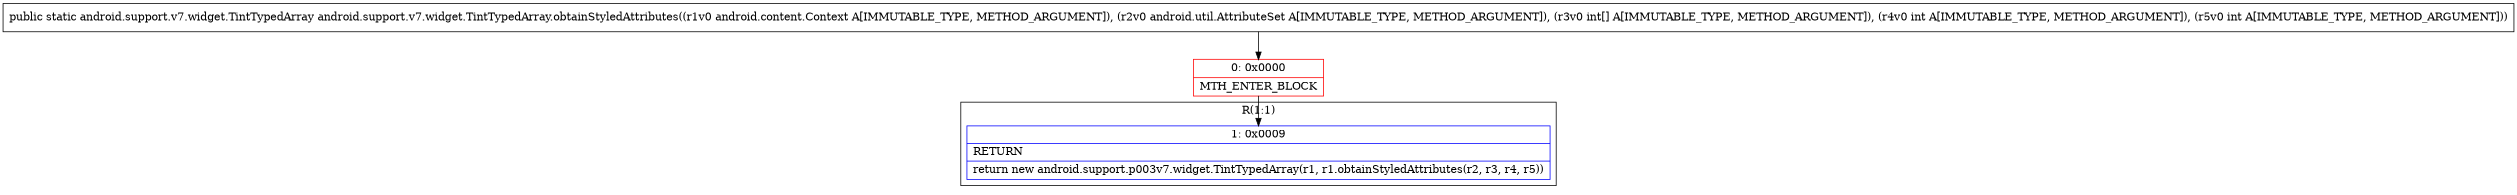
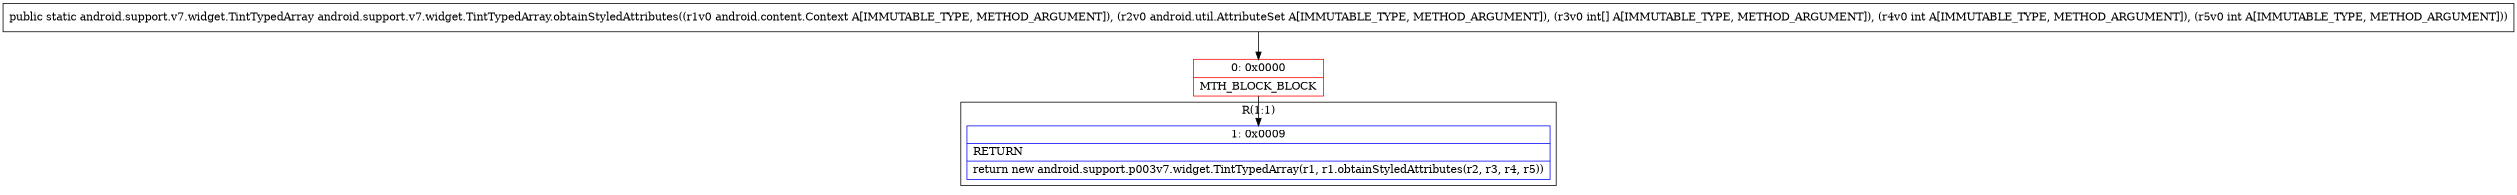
(1258, 86) -> (1258, 86)
